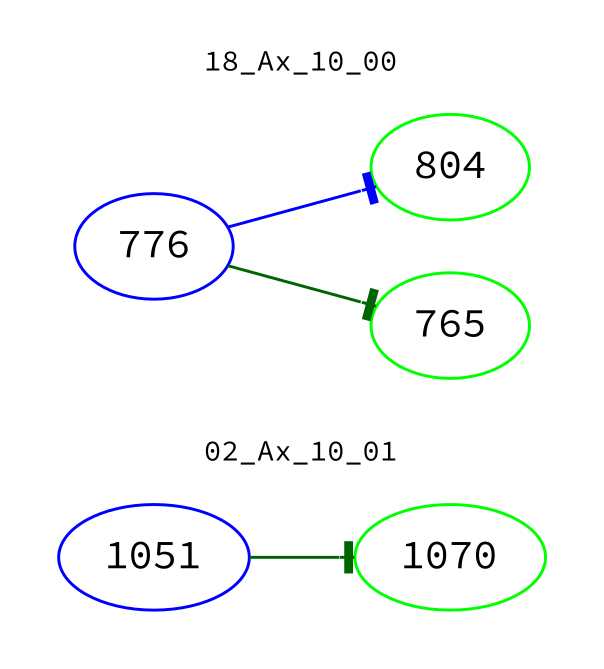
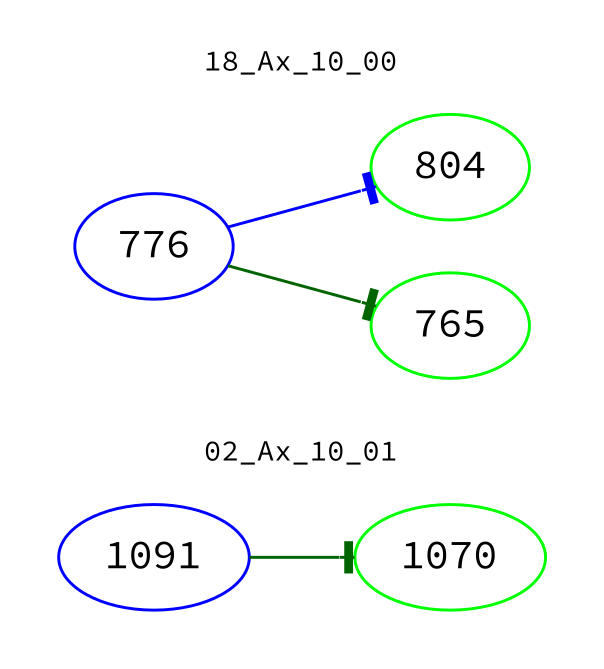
(154, 557) -> (154, 557)
